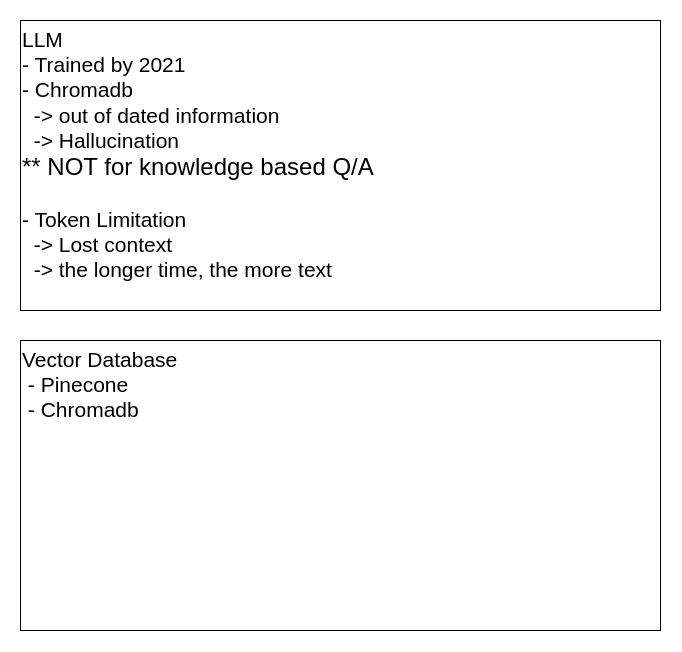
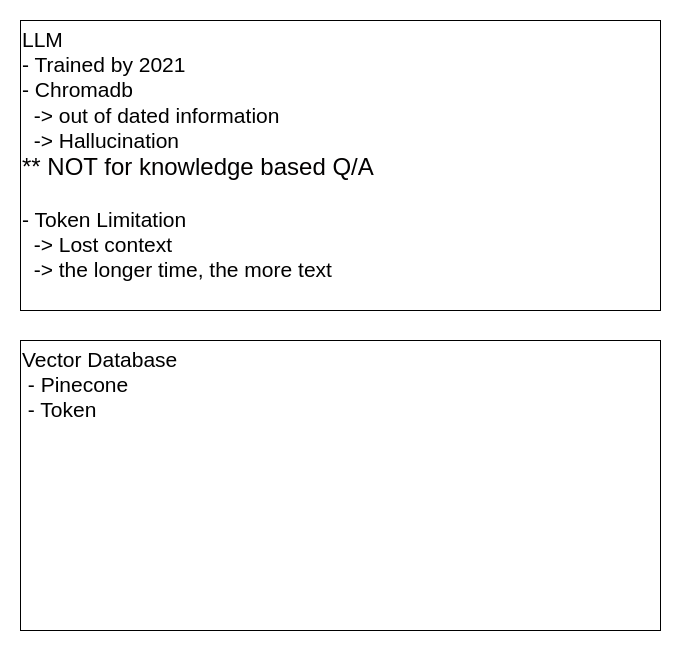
(108, 385) -> (108, 385)
